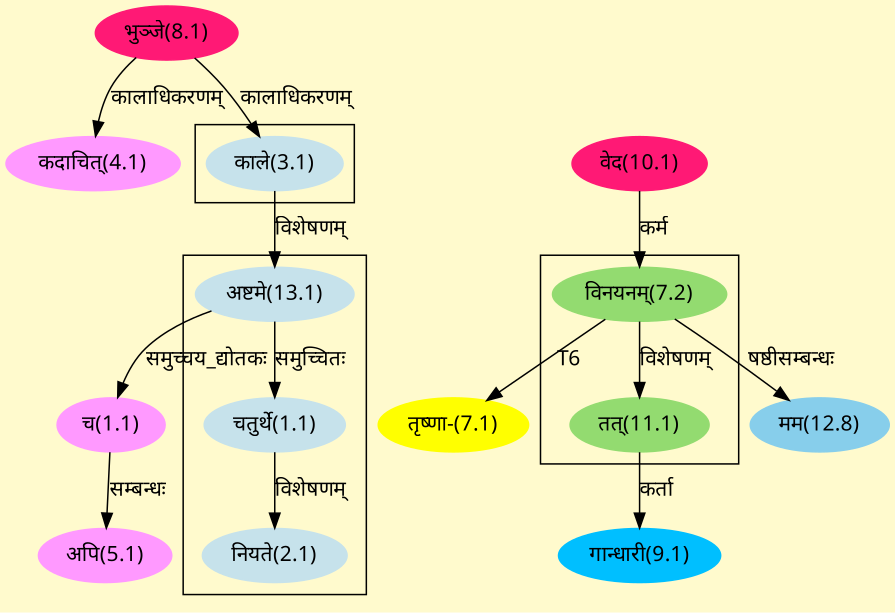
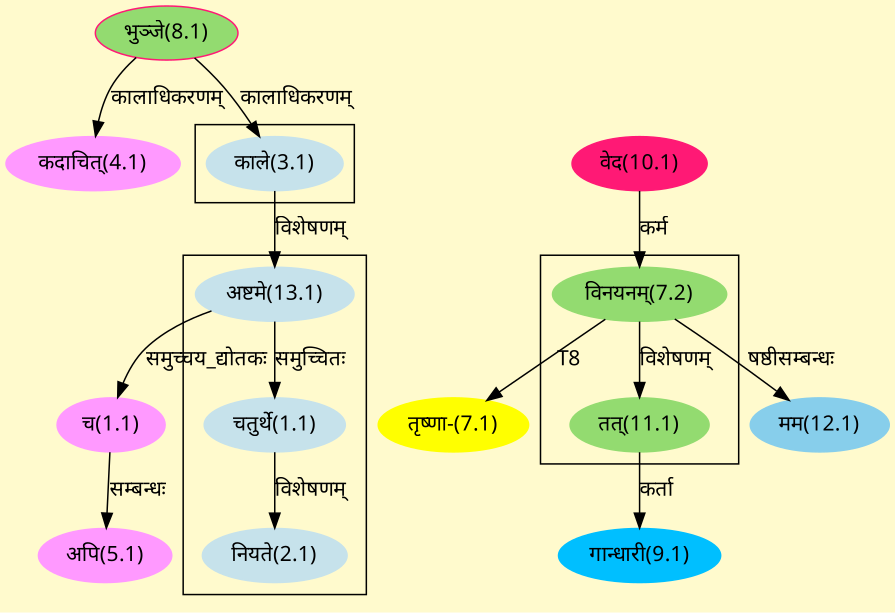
(167, 33) -> (167, 33)
(569, 360) -> (569, 360)
(820, 425) -> (820, 425)
